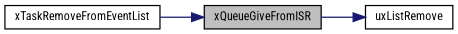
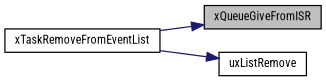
(337, 17) -> (183, 54)
